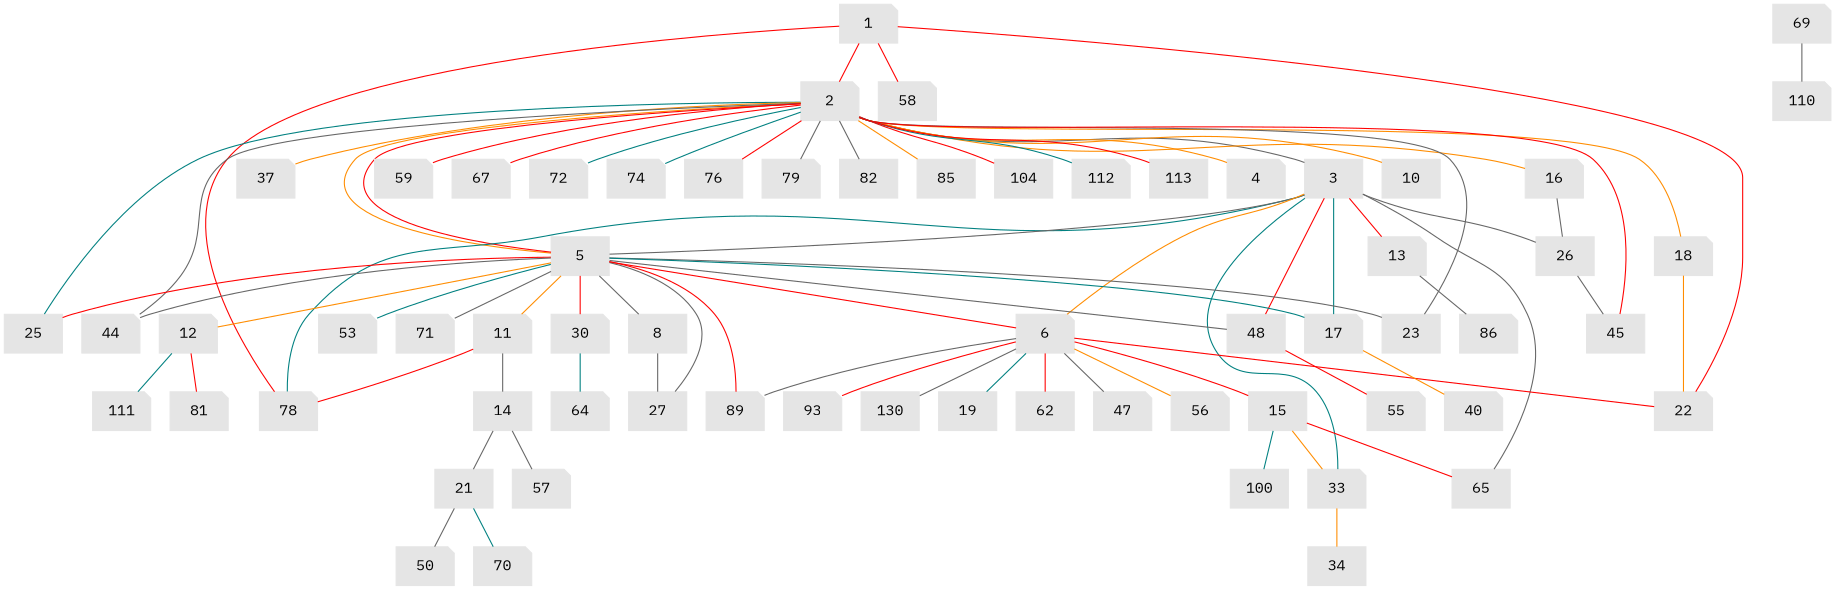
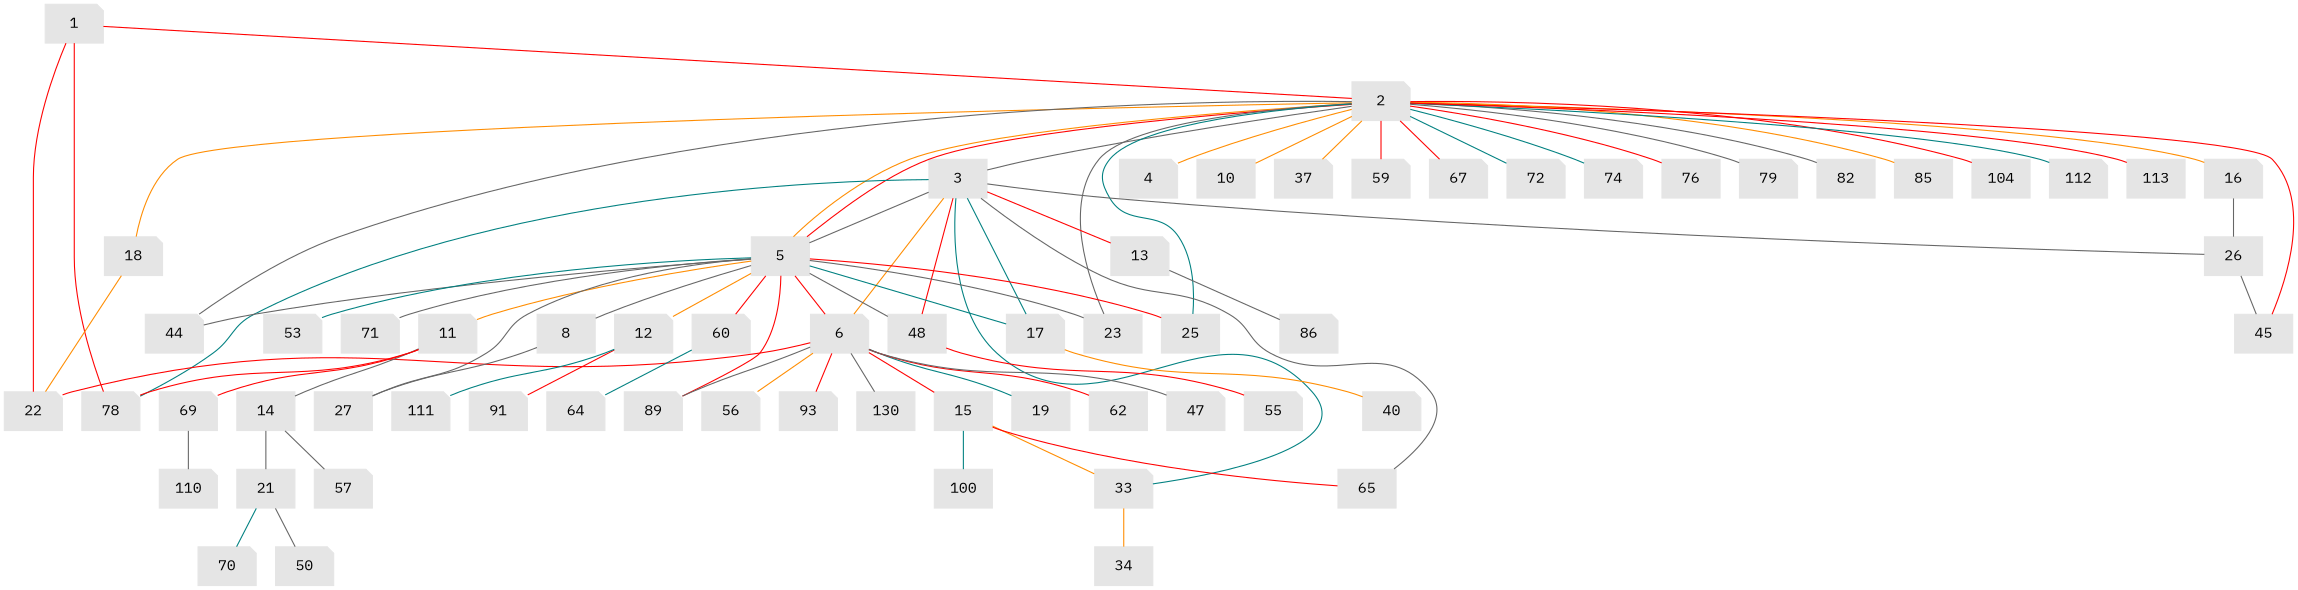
(907, 101) -> none
(580, 334) -> (721, 334)
none -> (272, 380)
(199, 411) -> (498, 411)
